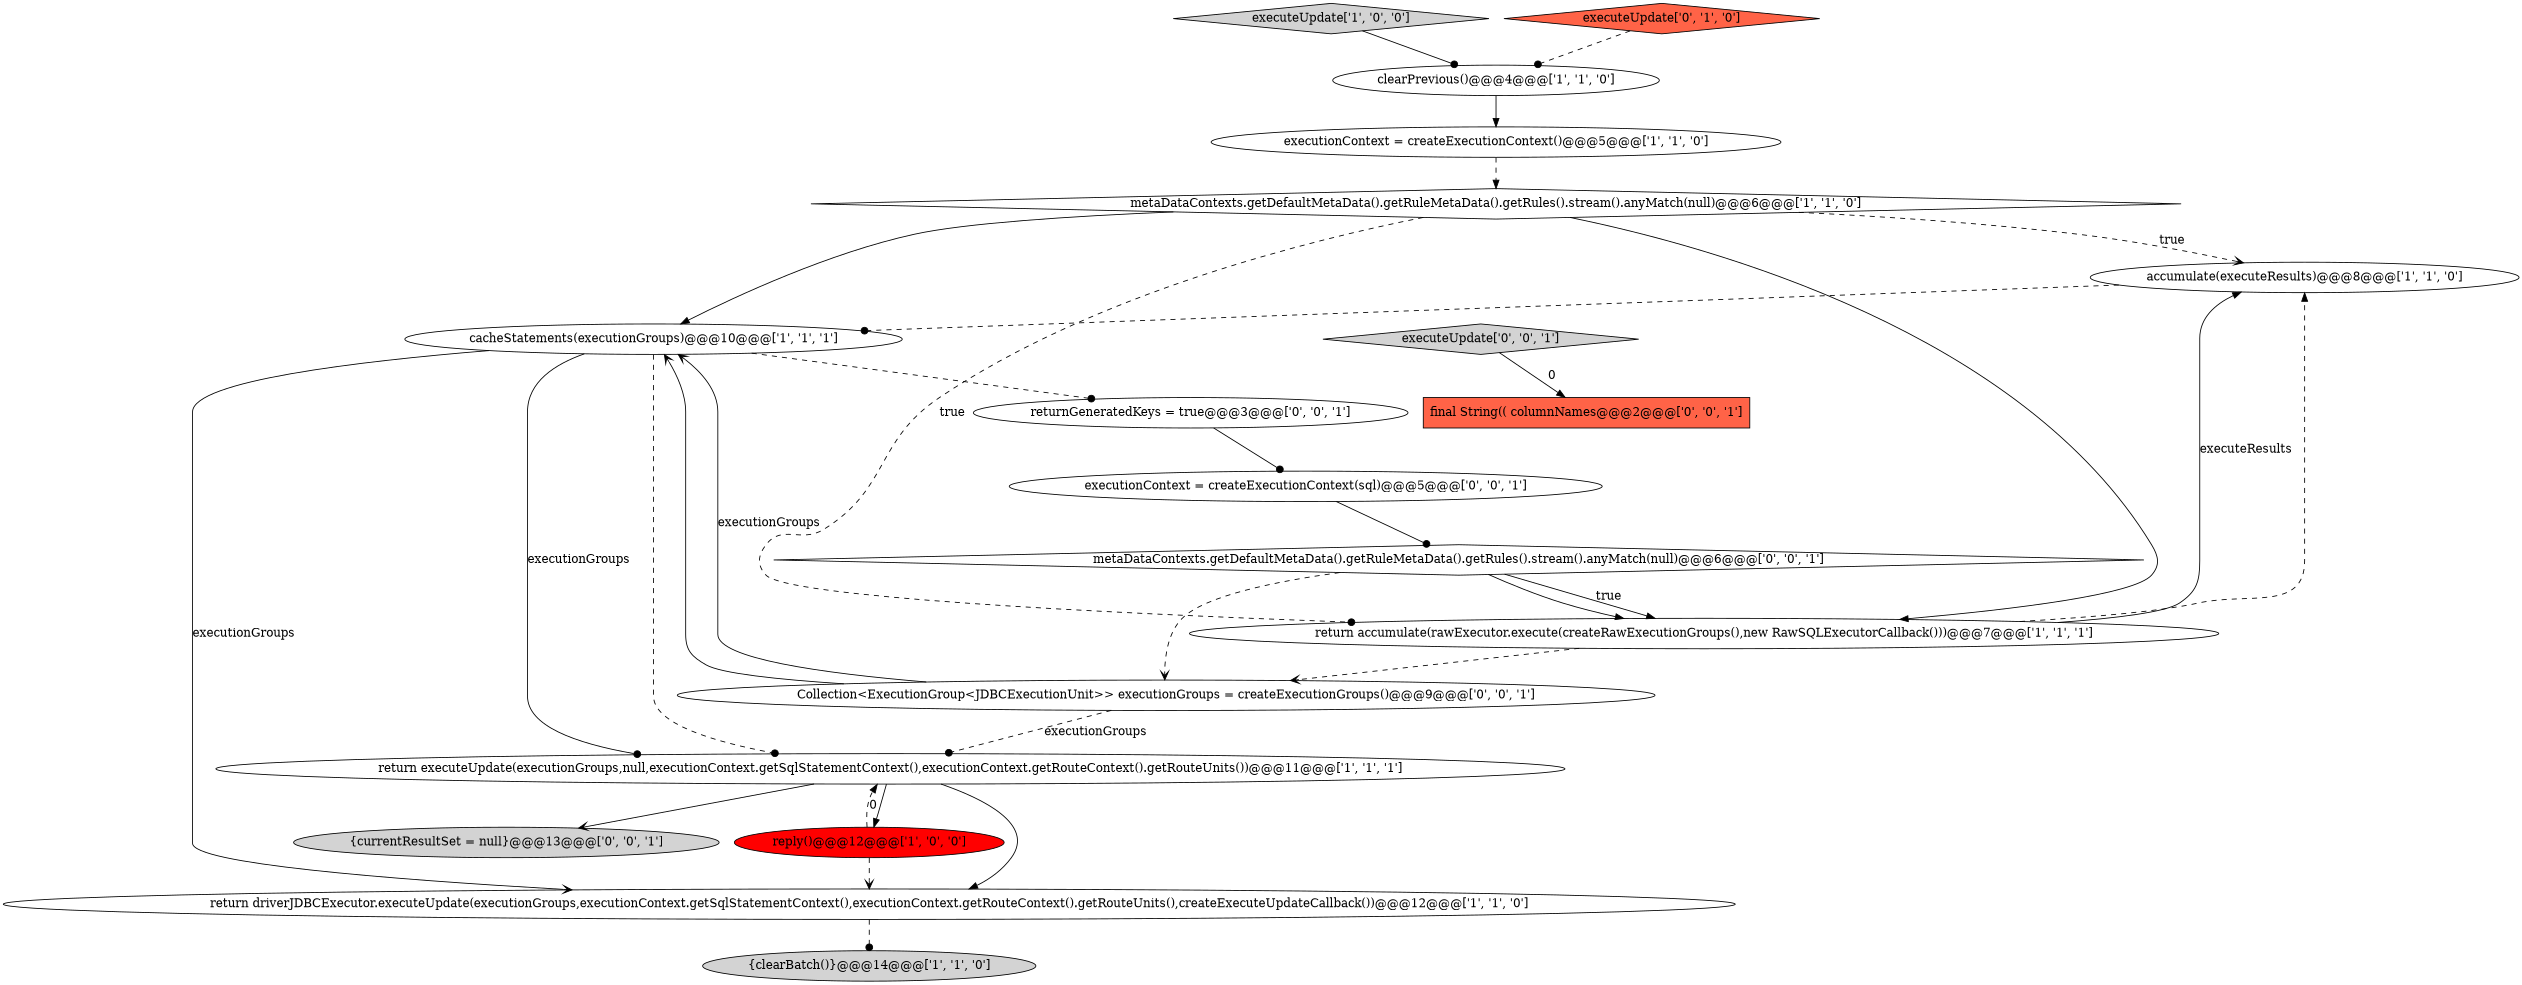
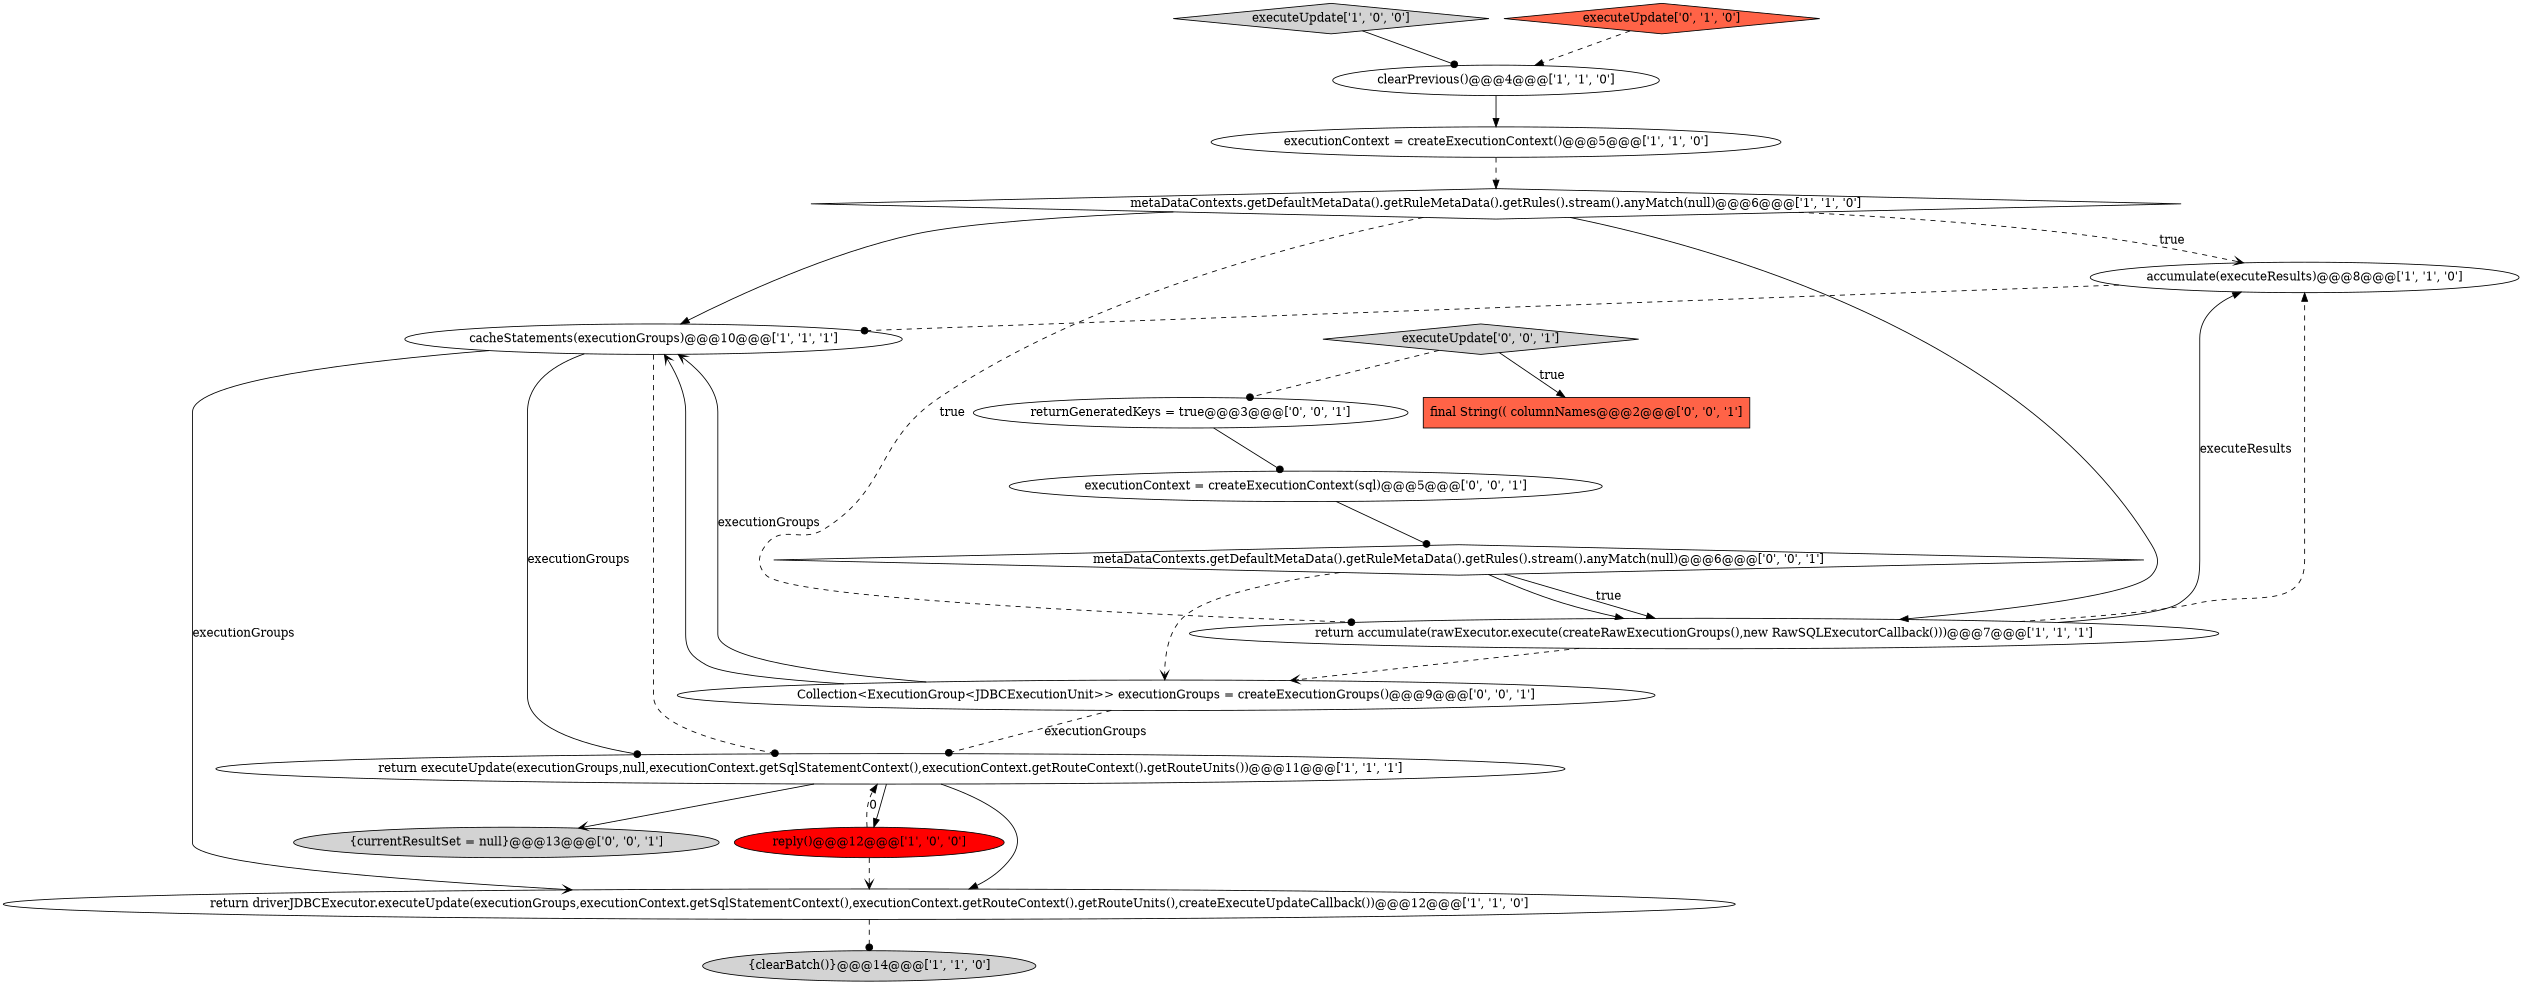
(1586, 47) -> (1586, 47)
(920, 376) -> (1346, 373)
(1552, 376) -> (1552, 376)
